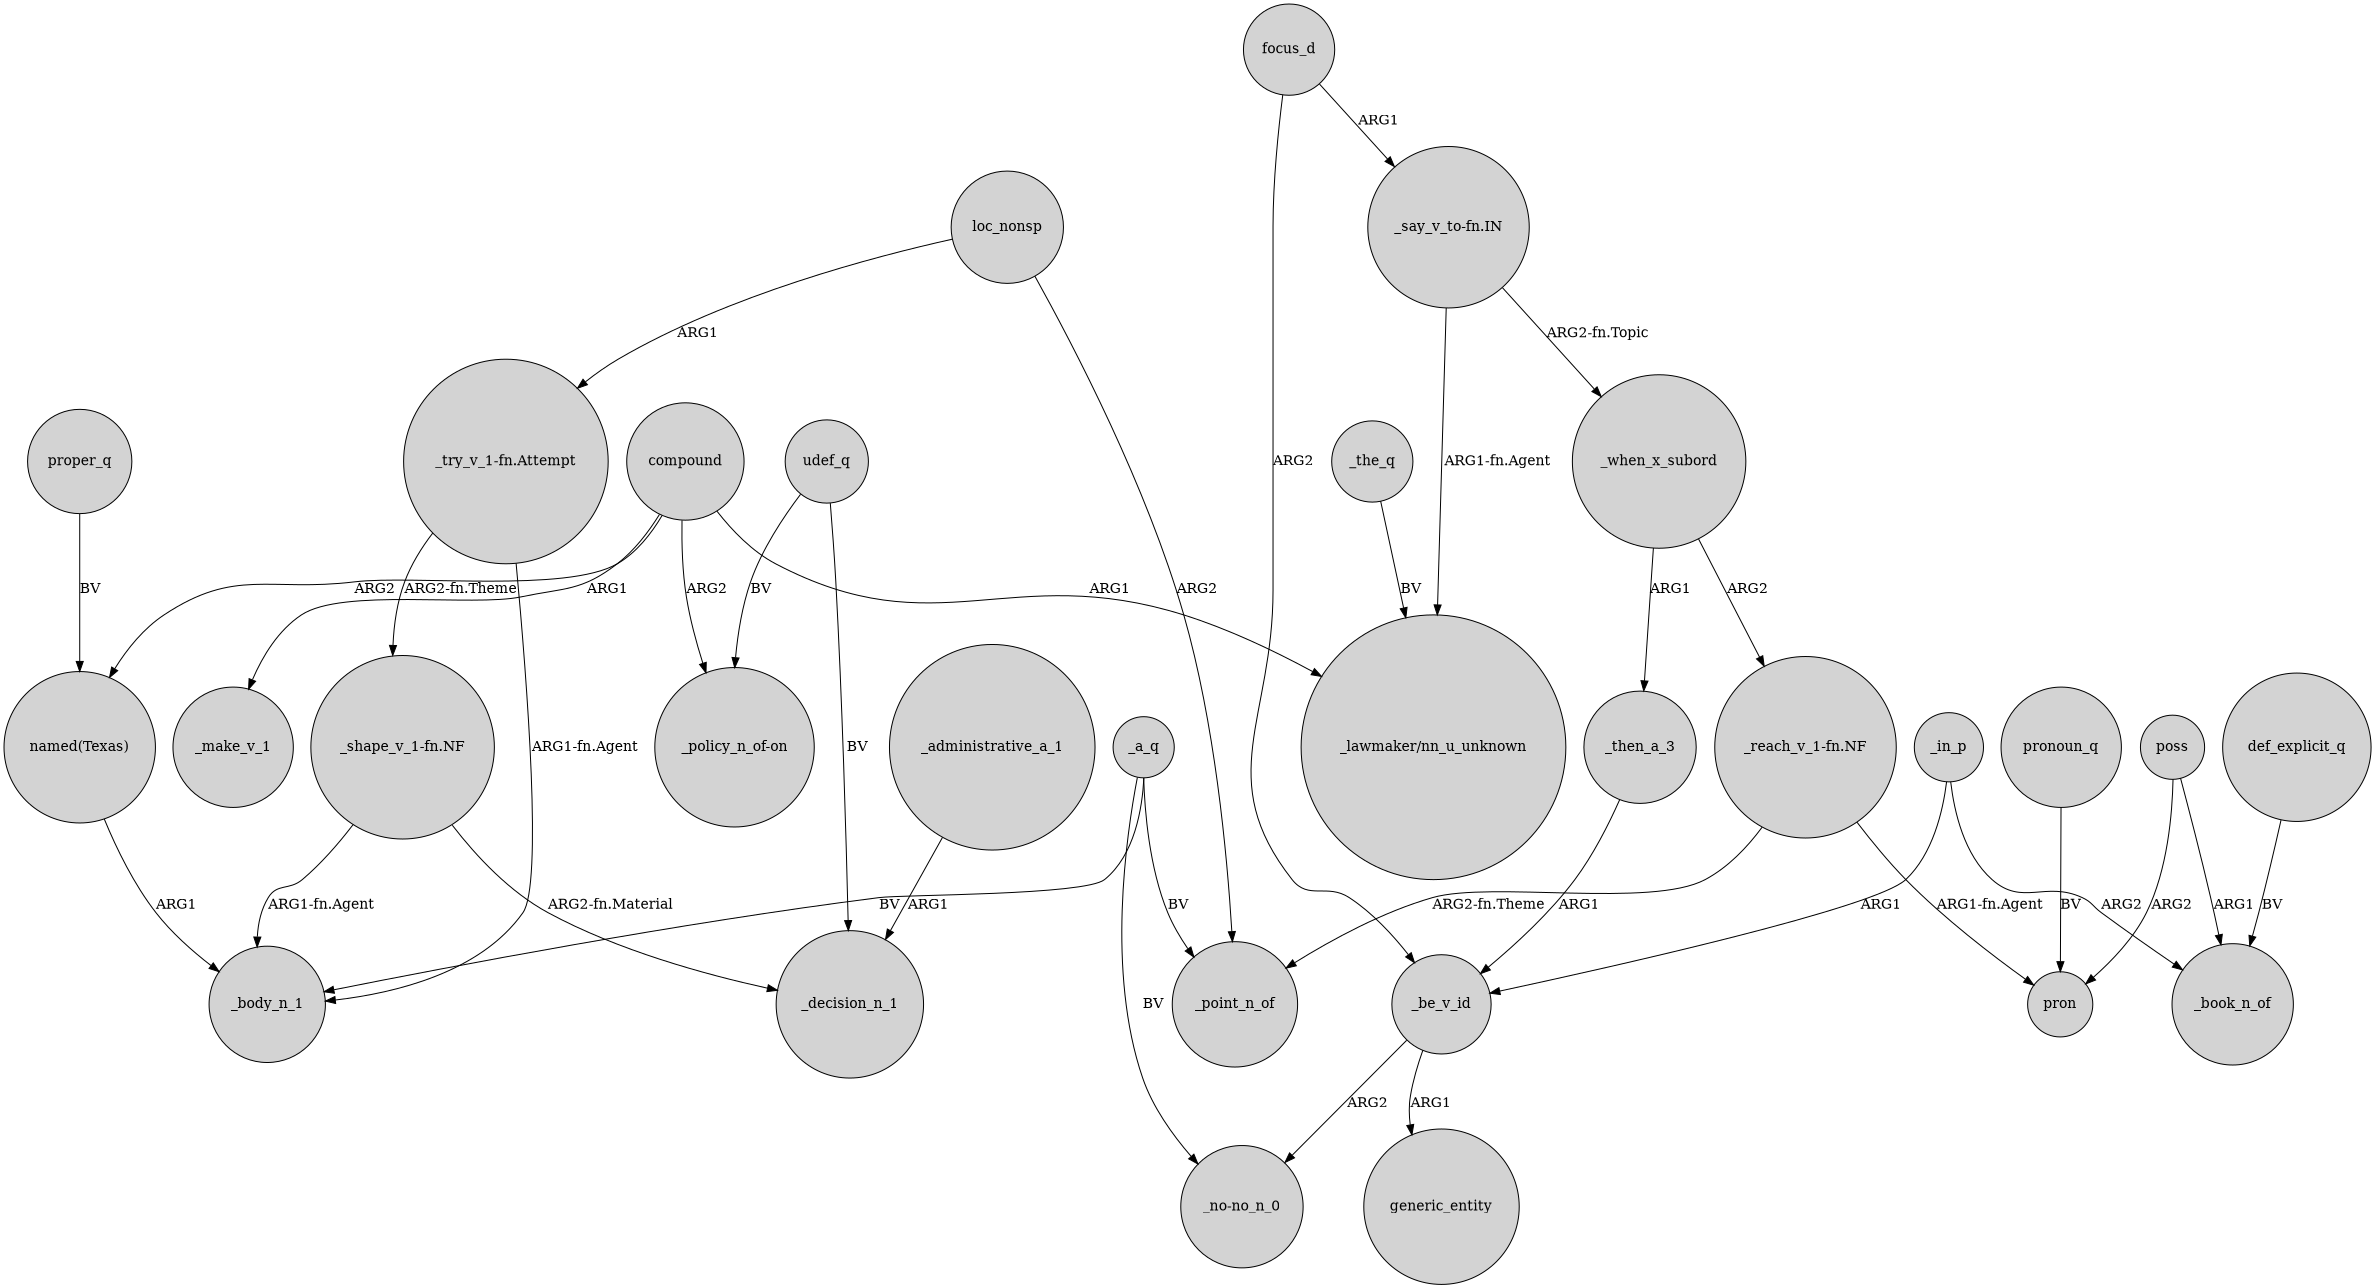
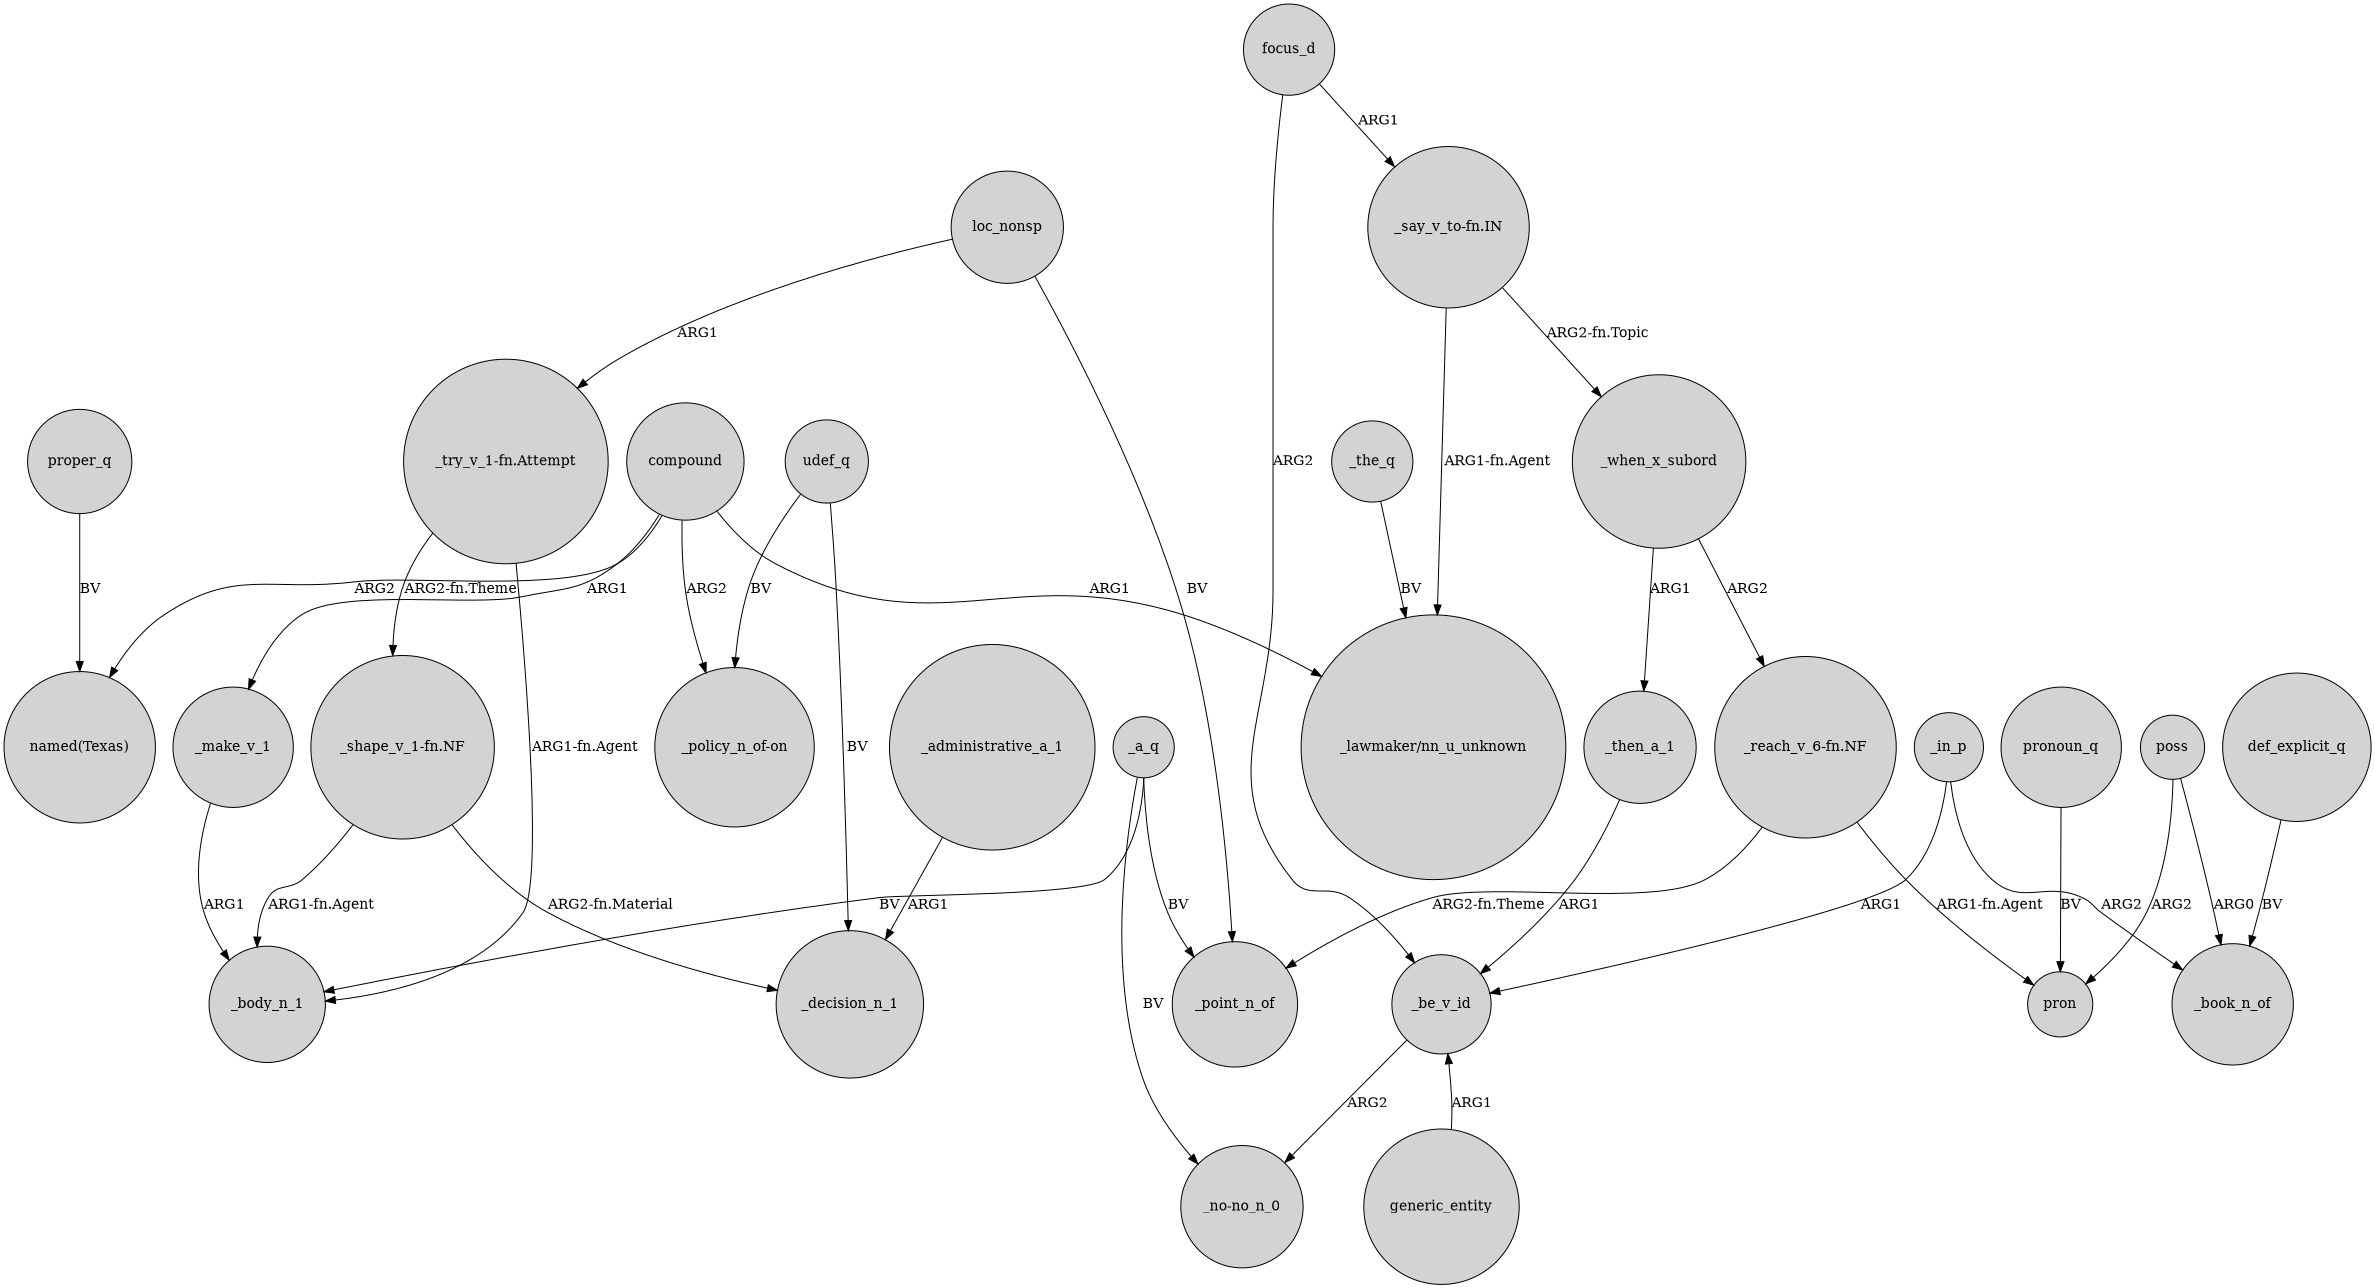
(1197, 589) -> (1197, 589)
(1640, 747) -> (1640, 747)
(1806, 747) -> (1806, 747)
(147, 900) -> (199, 879)
(2234, 905) -> (2234, 905)
(1412, 1087) -> (1452, 1097)
